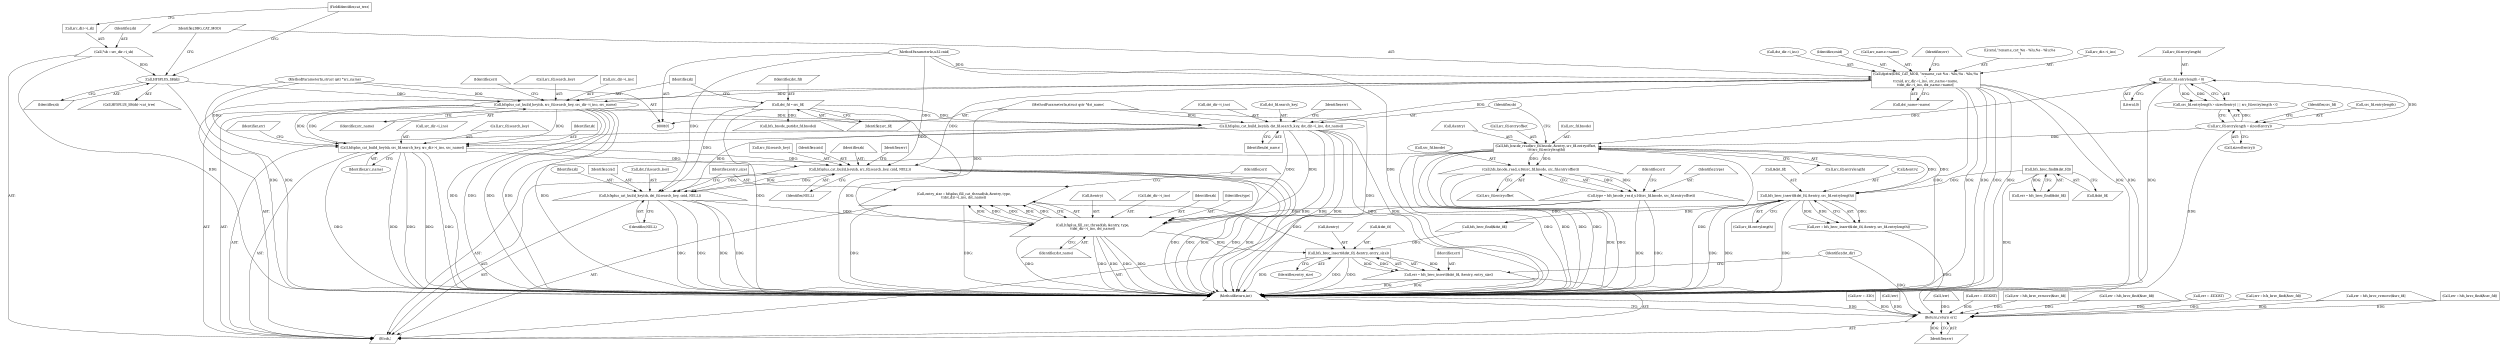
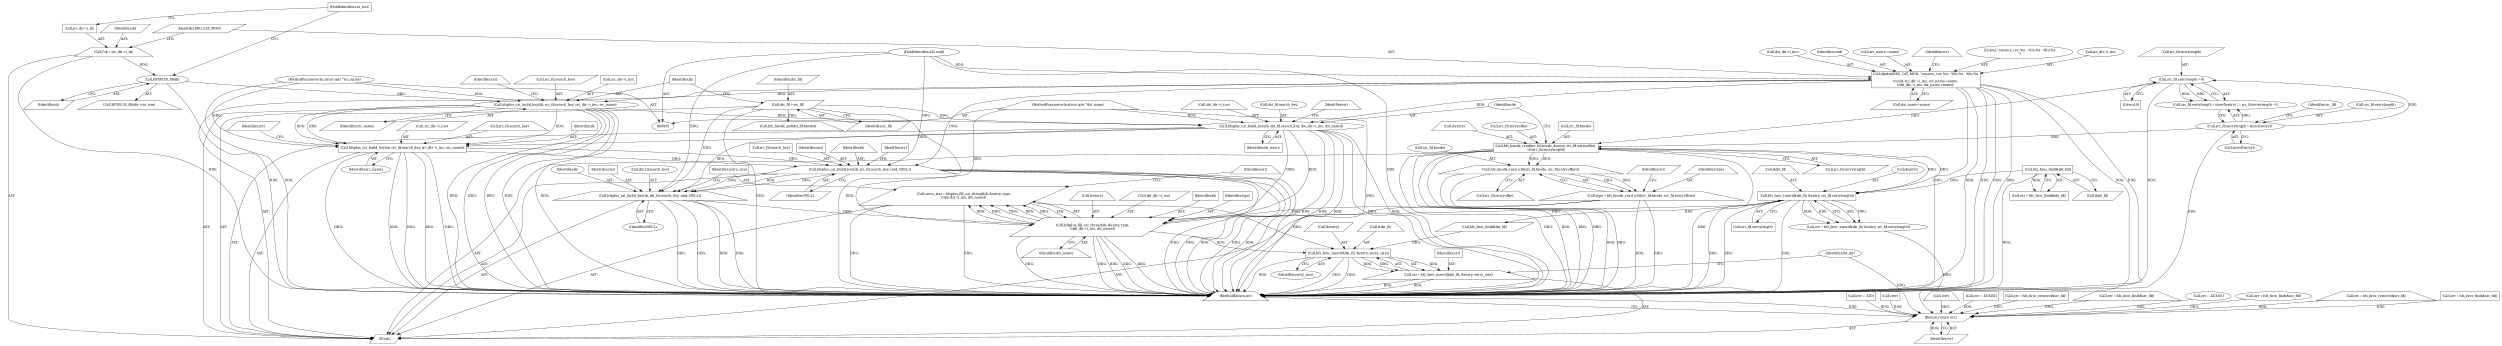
(924, 52) -> (924, 52)
(182, 53) -> (158, 40)
